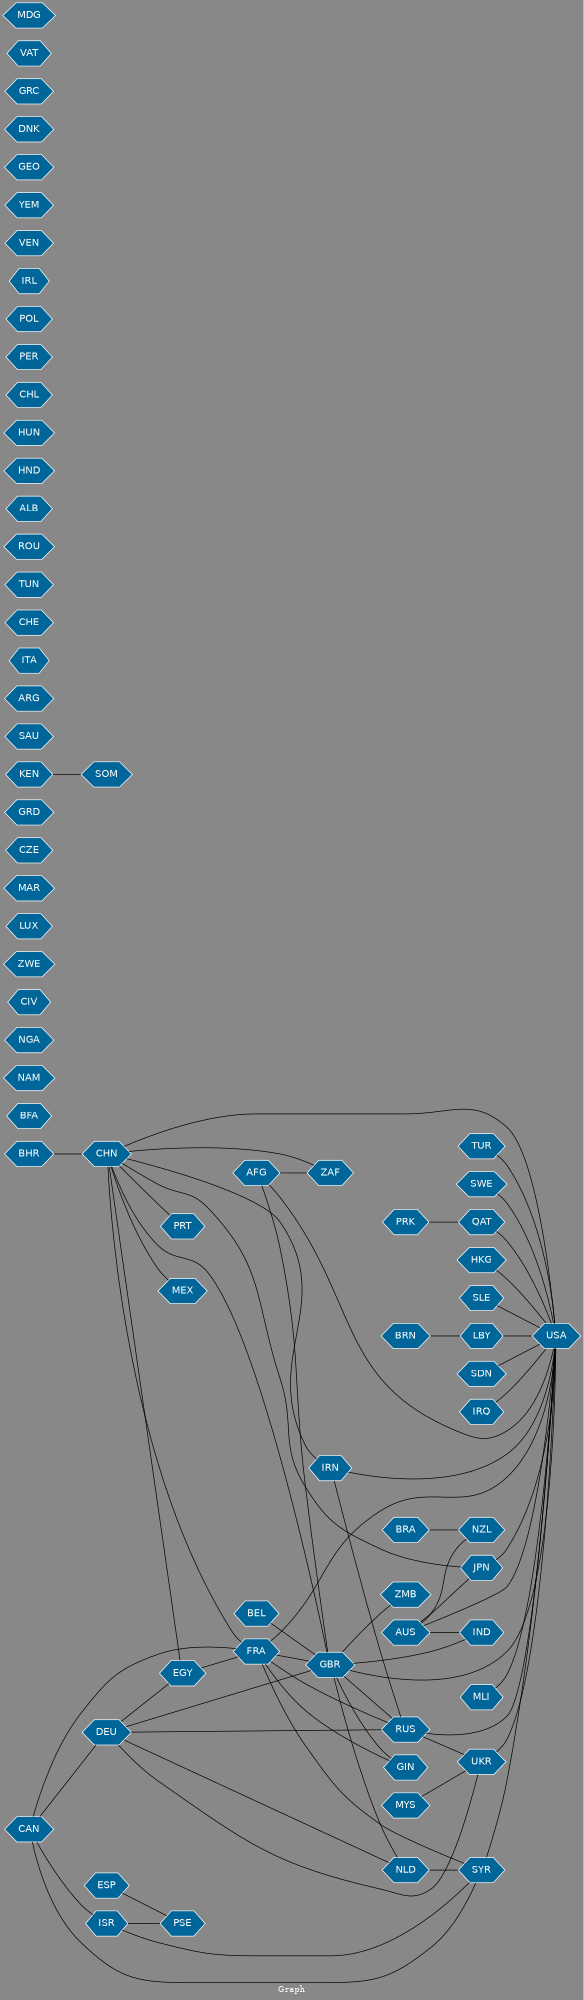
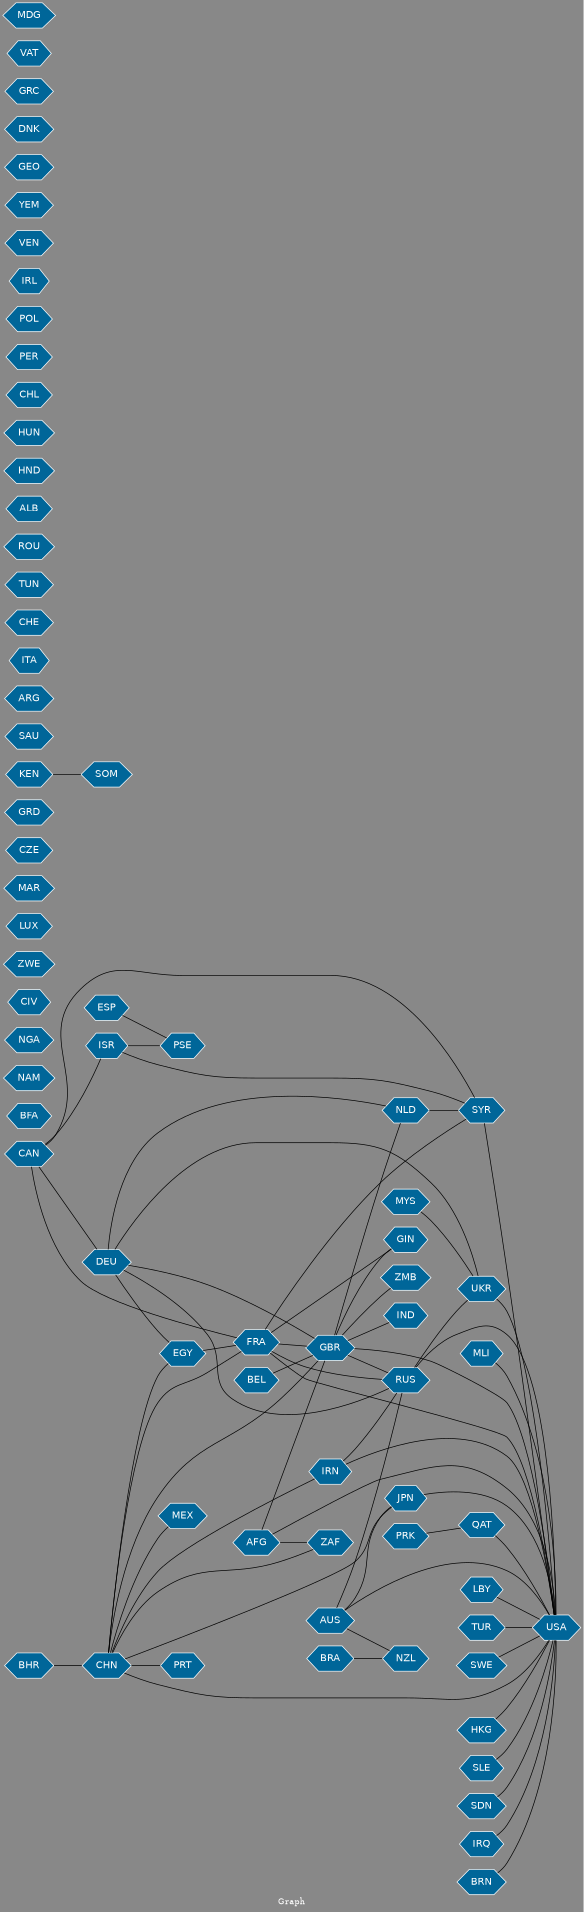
(445, 1336) -> (545, 1762)
(445, 1633) -> (374, 1502)
